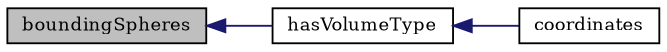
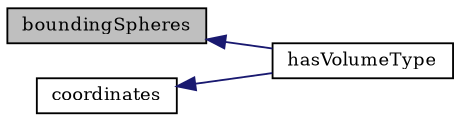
(496, 26) -> (234, 78)
